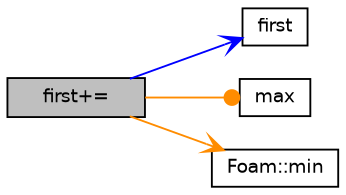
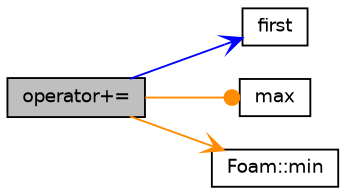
(76, 98) -> (76, 98)
